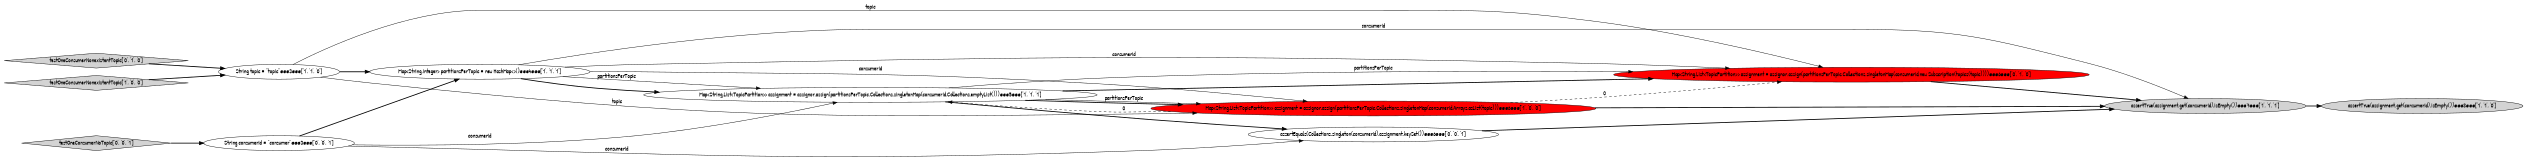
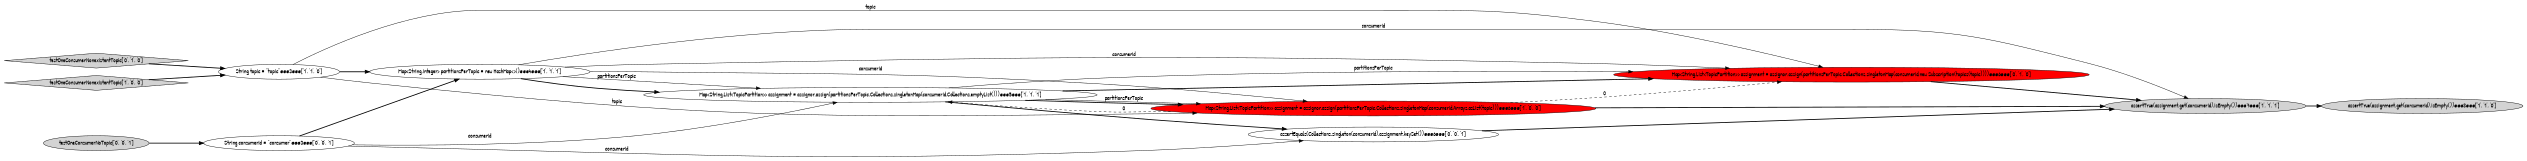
(96, 143) -> (96, 143)
